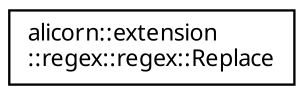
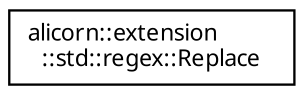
(152, 48) -> (152, 48)
